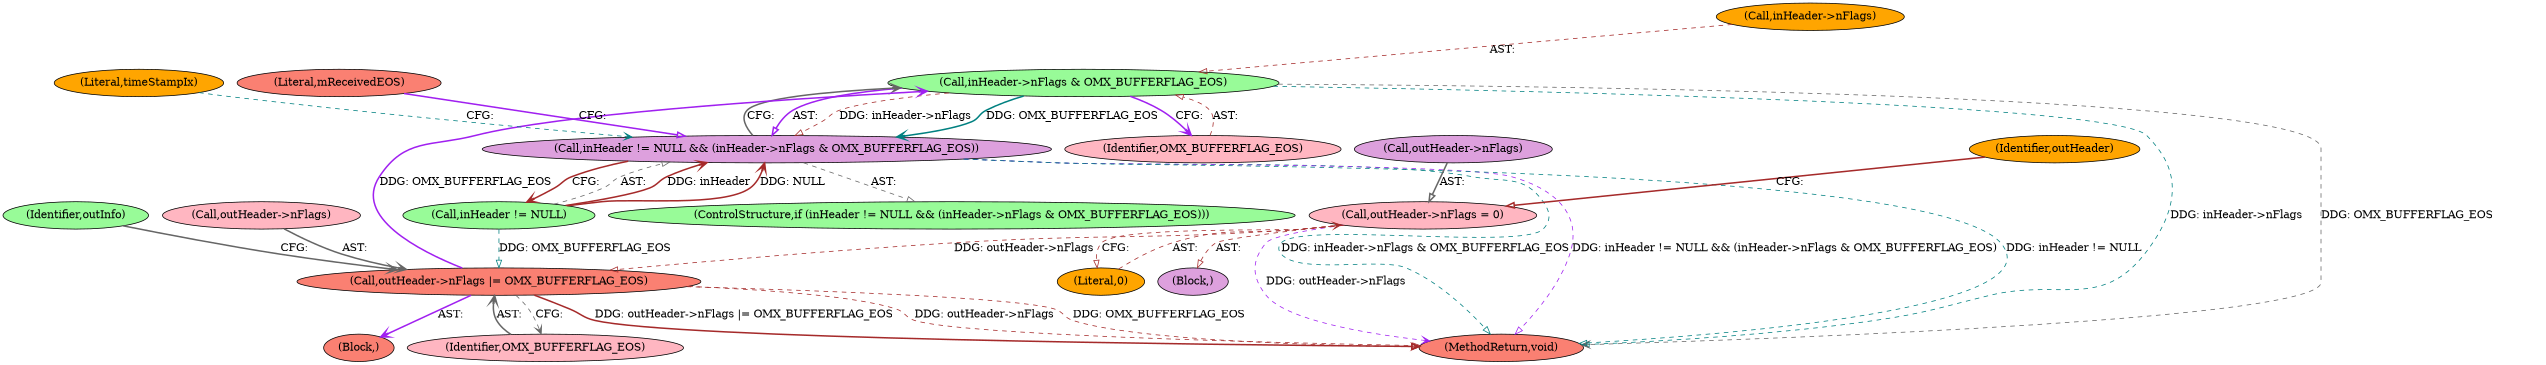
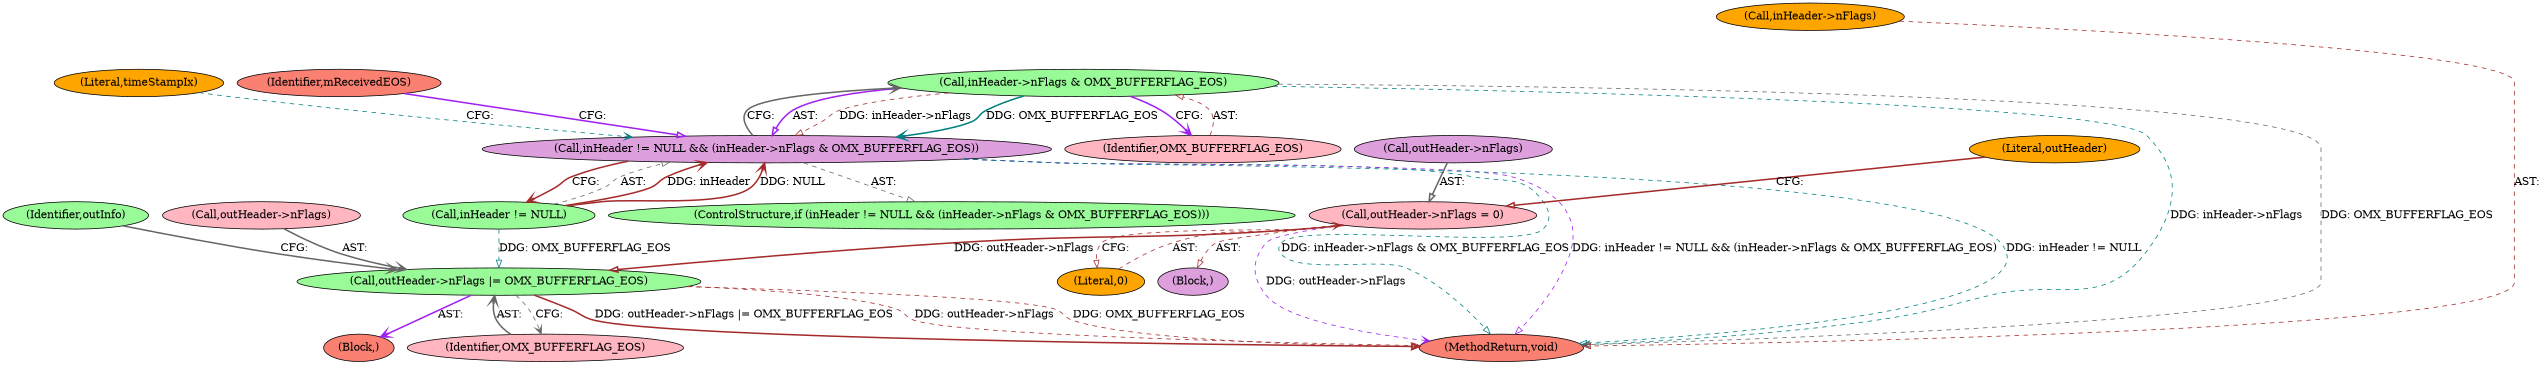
(1470, 48) -> (2464, 302)
(339, 83) -> (339, 83)
(556, 121) -> none
(2055, 149) -> (2055, 149)
(981, 241) -> (981, 241)
(499, 282) -> (499, 282)
